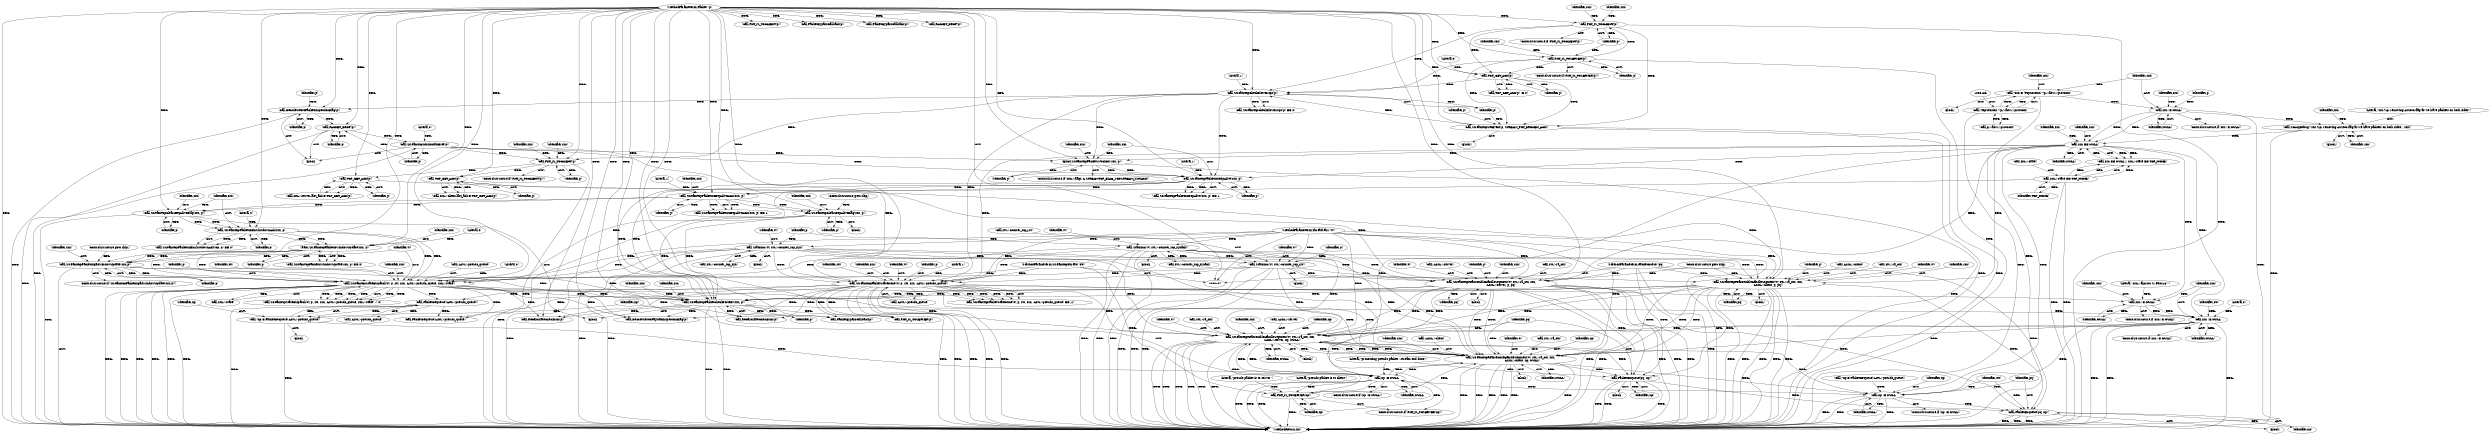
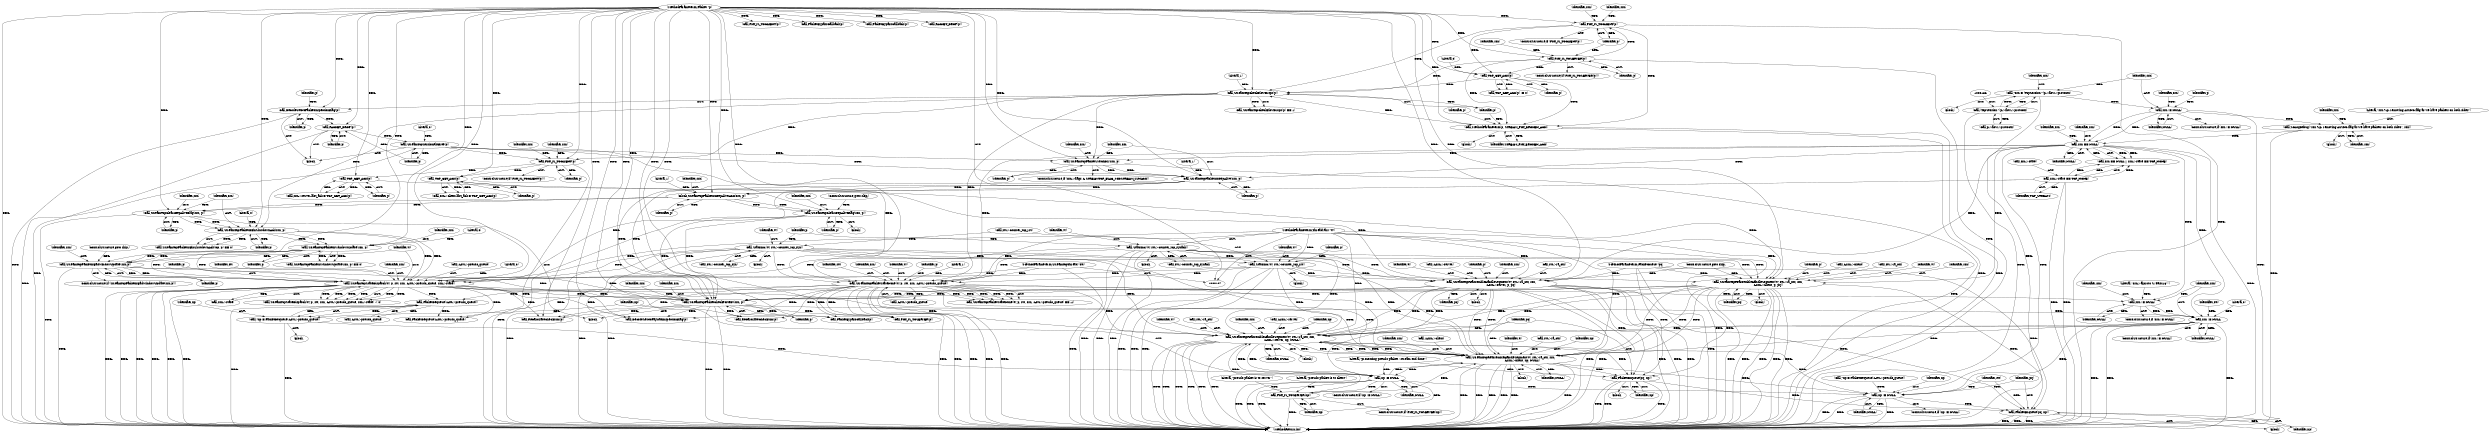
(1001, 93) -> (1001, 93)
(701, 102) -> (701, 102)
(1265, 110) -> (1265, 110)
(1997, 119) -> (1997, 119)
(1506, 128) -> (1506, 128)
(1219, 131) -> (716, 107)
none -> (1518, 145)
(1092, 162) -> (1092, 162)
(712, 196) -> (712, 196)
(1186, 196) -> none
(2033, 196) -> (2033, 196)
(731, 213) -> none
(1044, 239) -> (876, 240)
(1233, 239) -> (1233, 239)
(1591, 243) -> (2199, 420)
(335, 248) -> (335, 248)
(1184, 256) -> (1184, 256)
(2021, 265) -> (2021, 265)
(1373, 277) -> none
(1720, 328) -> (1720, 328)
(63, 349) -> (63, 349)
(1156, 349) -> (1076, 422)
